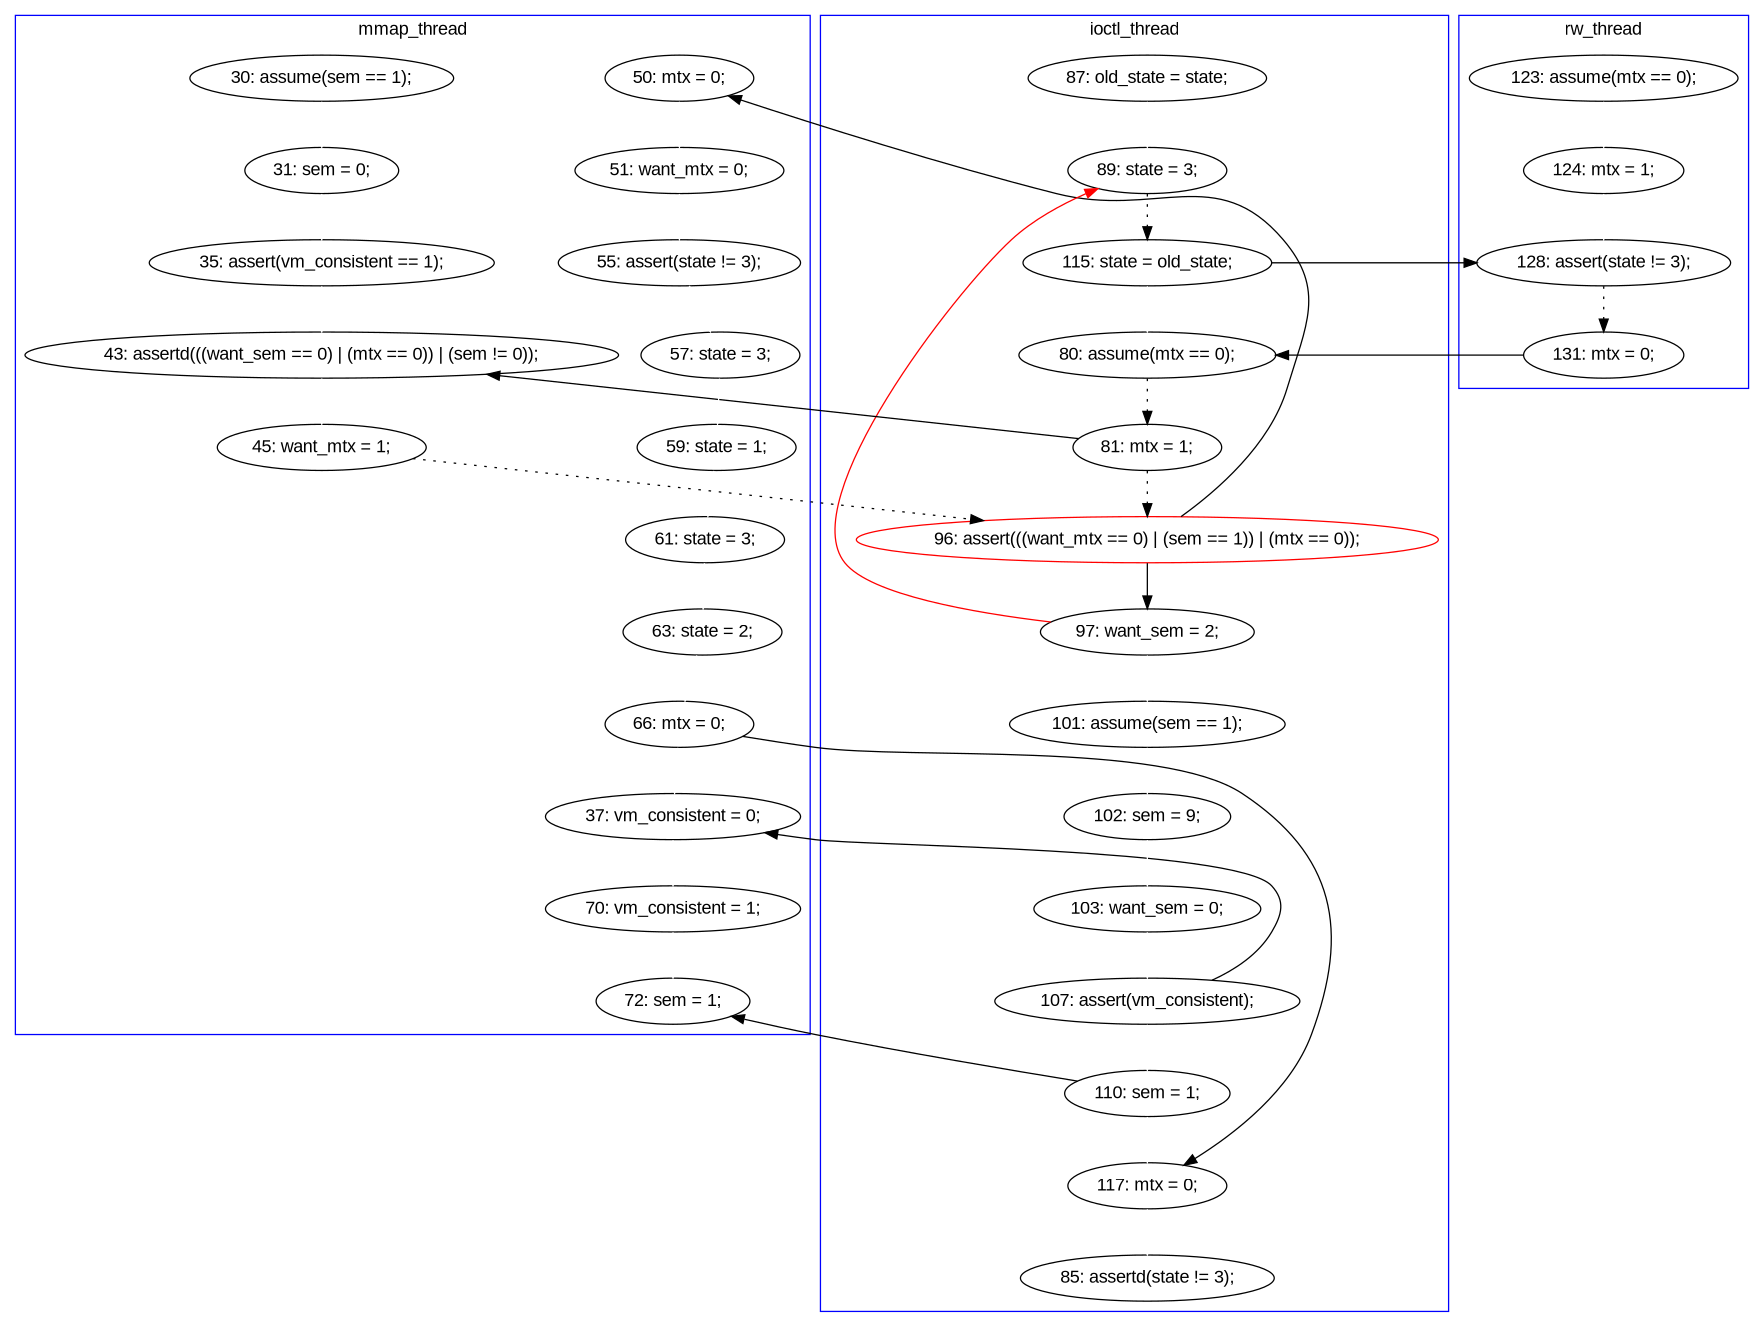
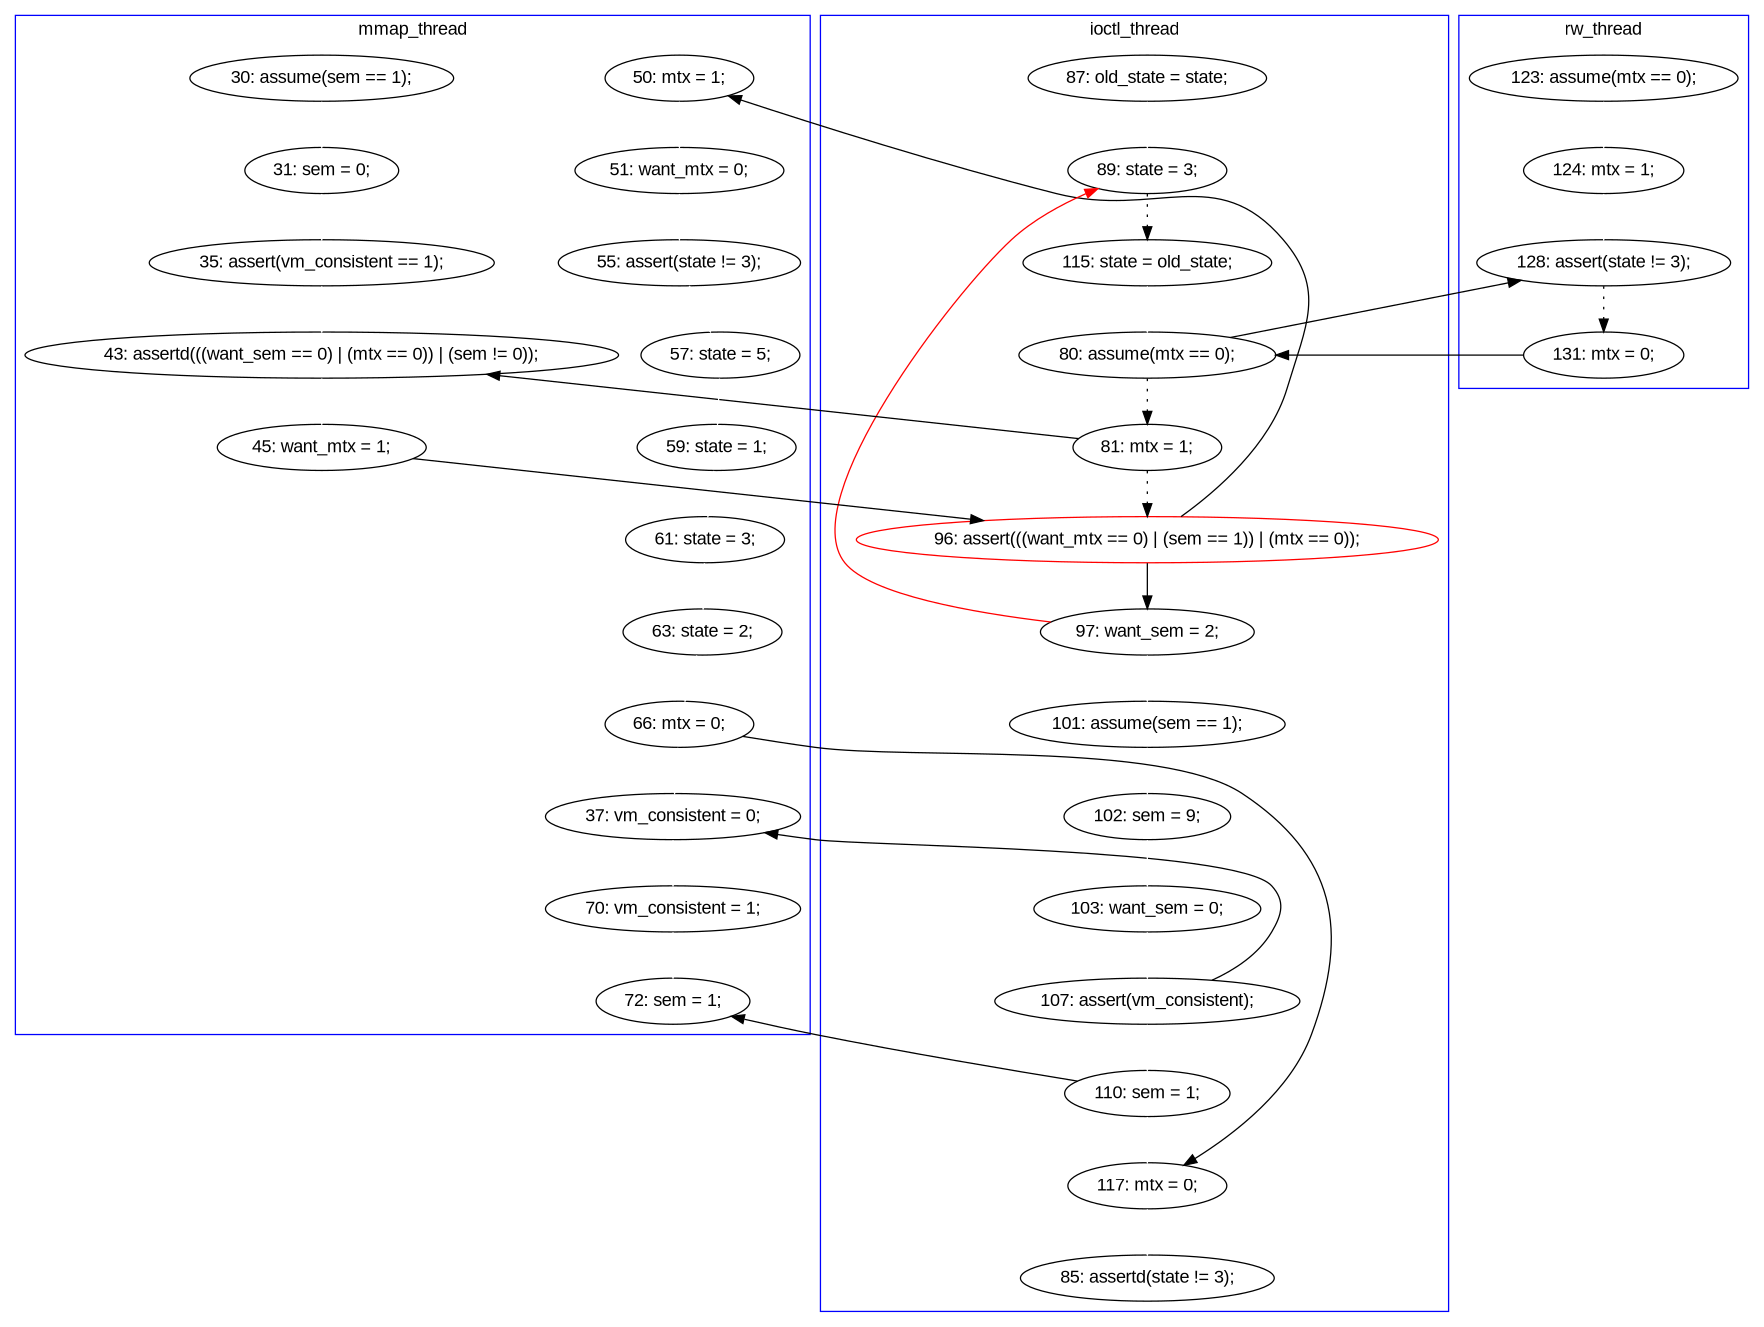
(679, 78) -> (679, 78)
(1368, 263) -> (1369, 310)
(720, 355) -> (720, 355)
(692, 489) -> (692, 489)
